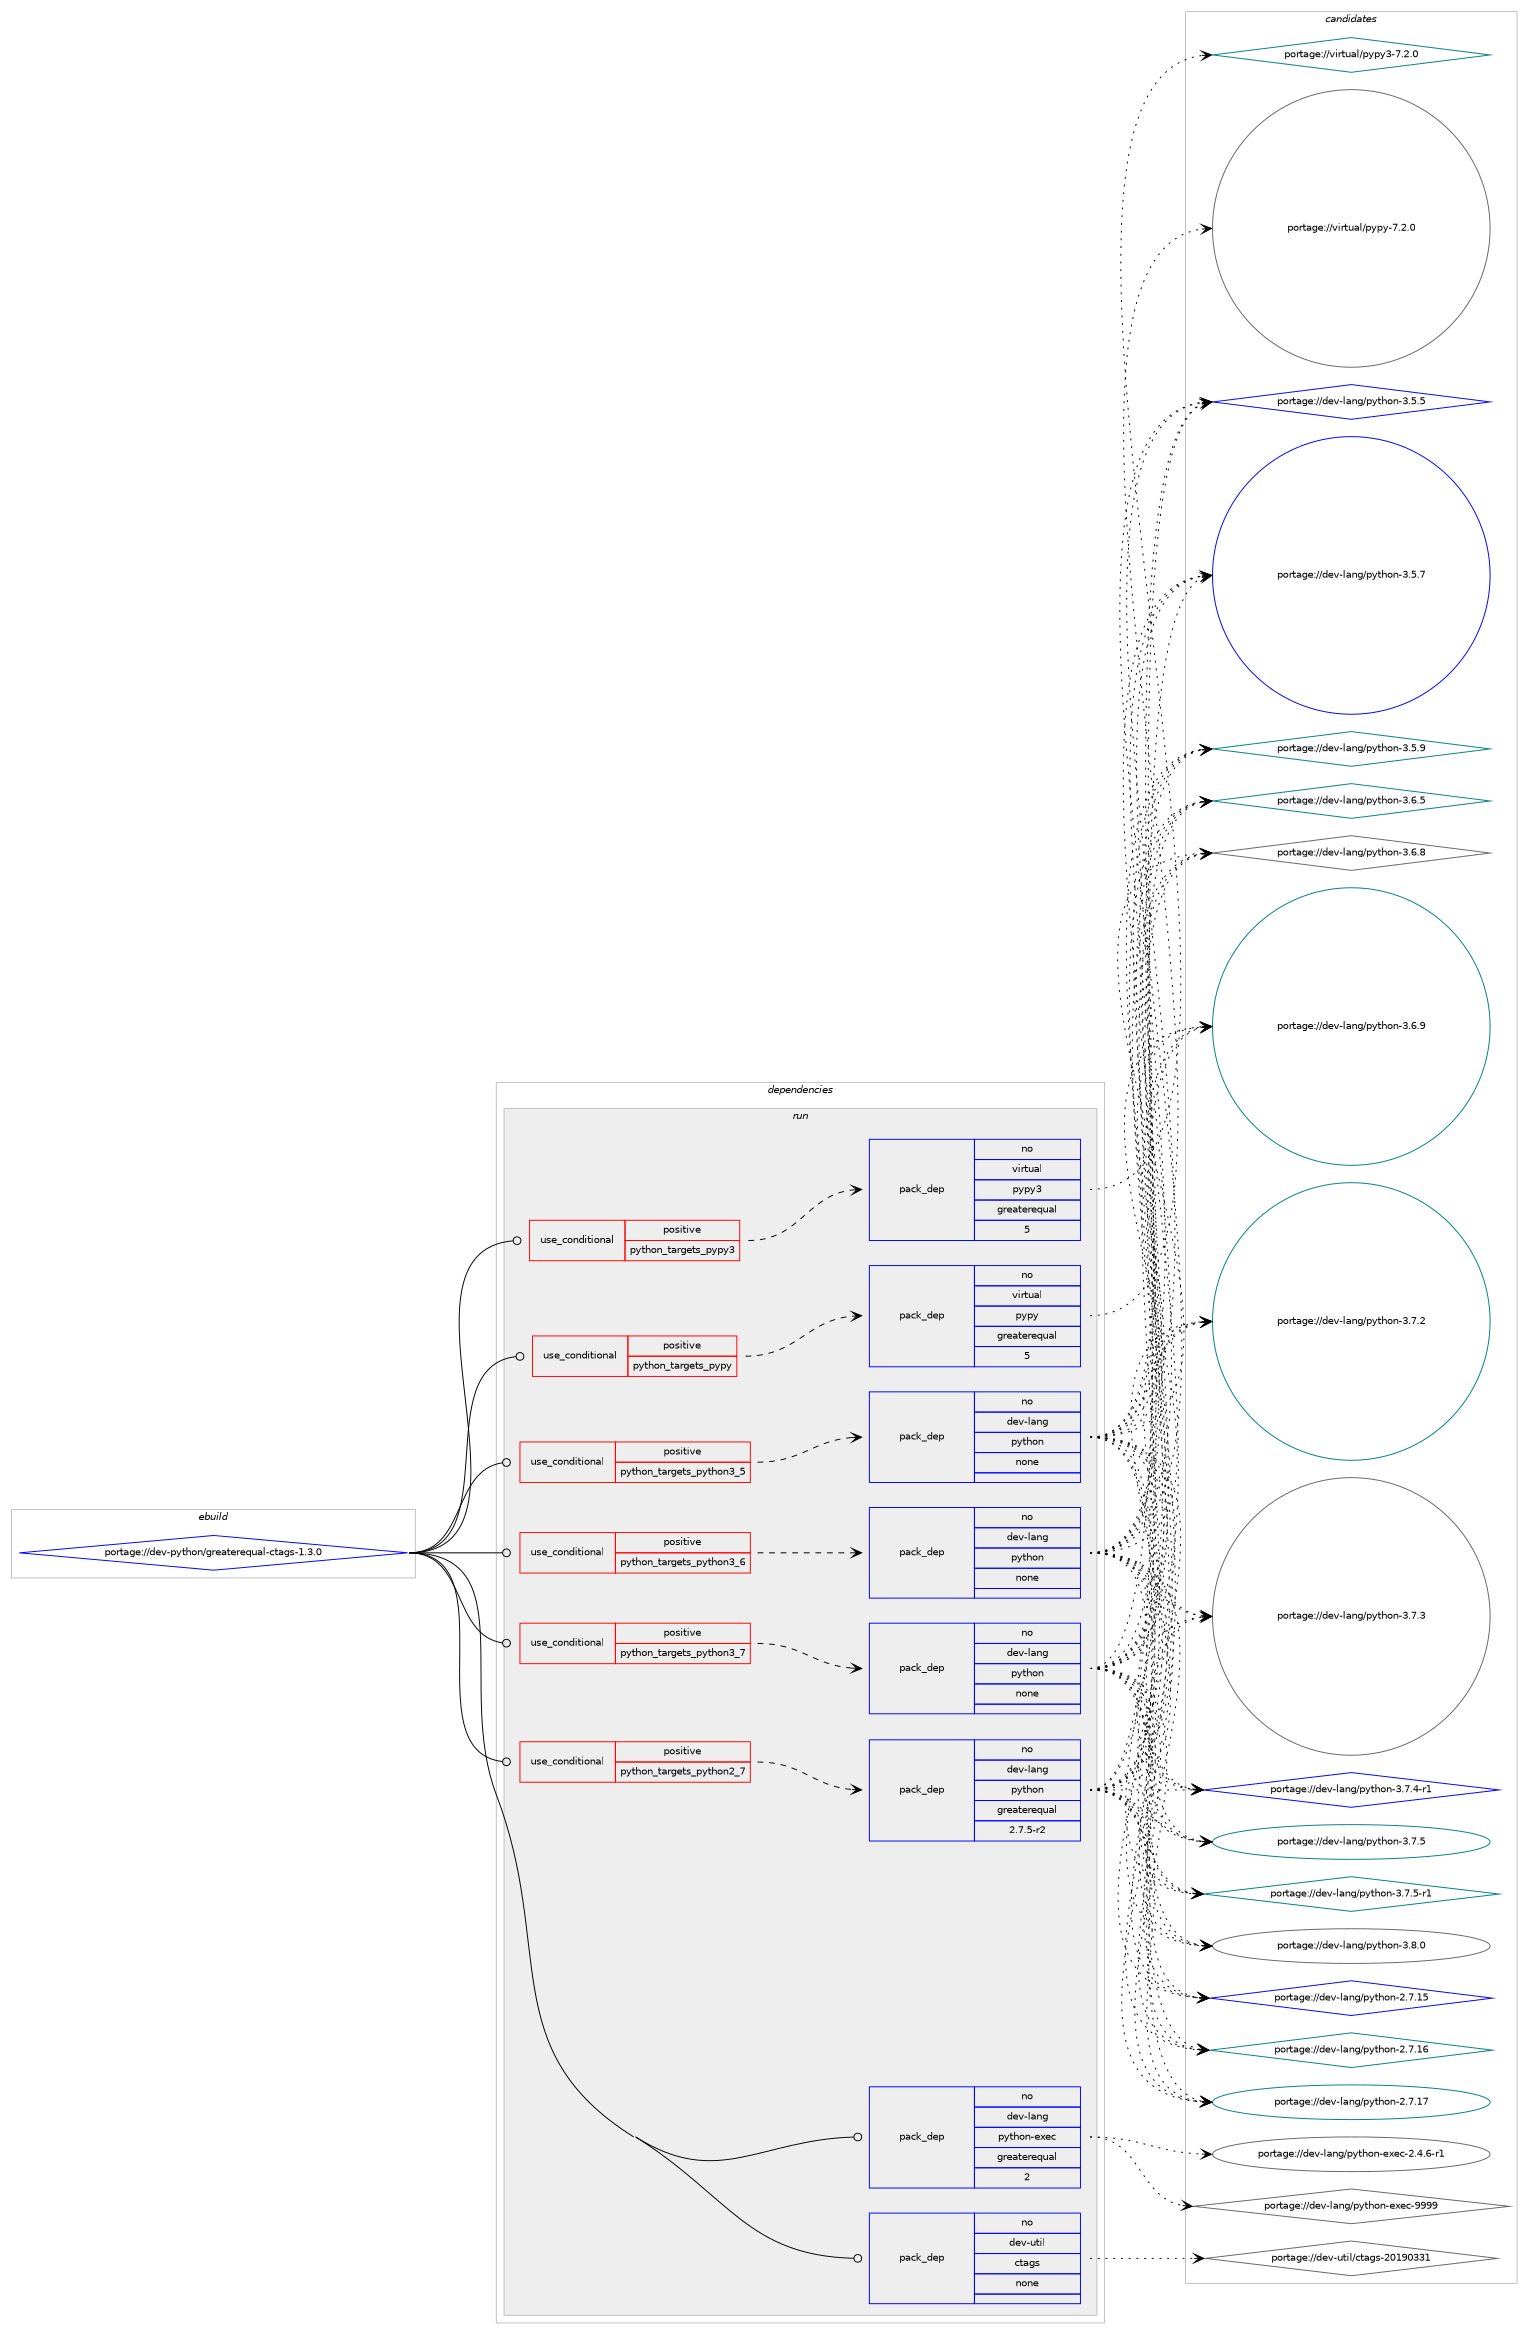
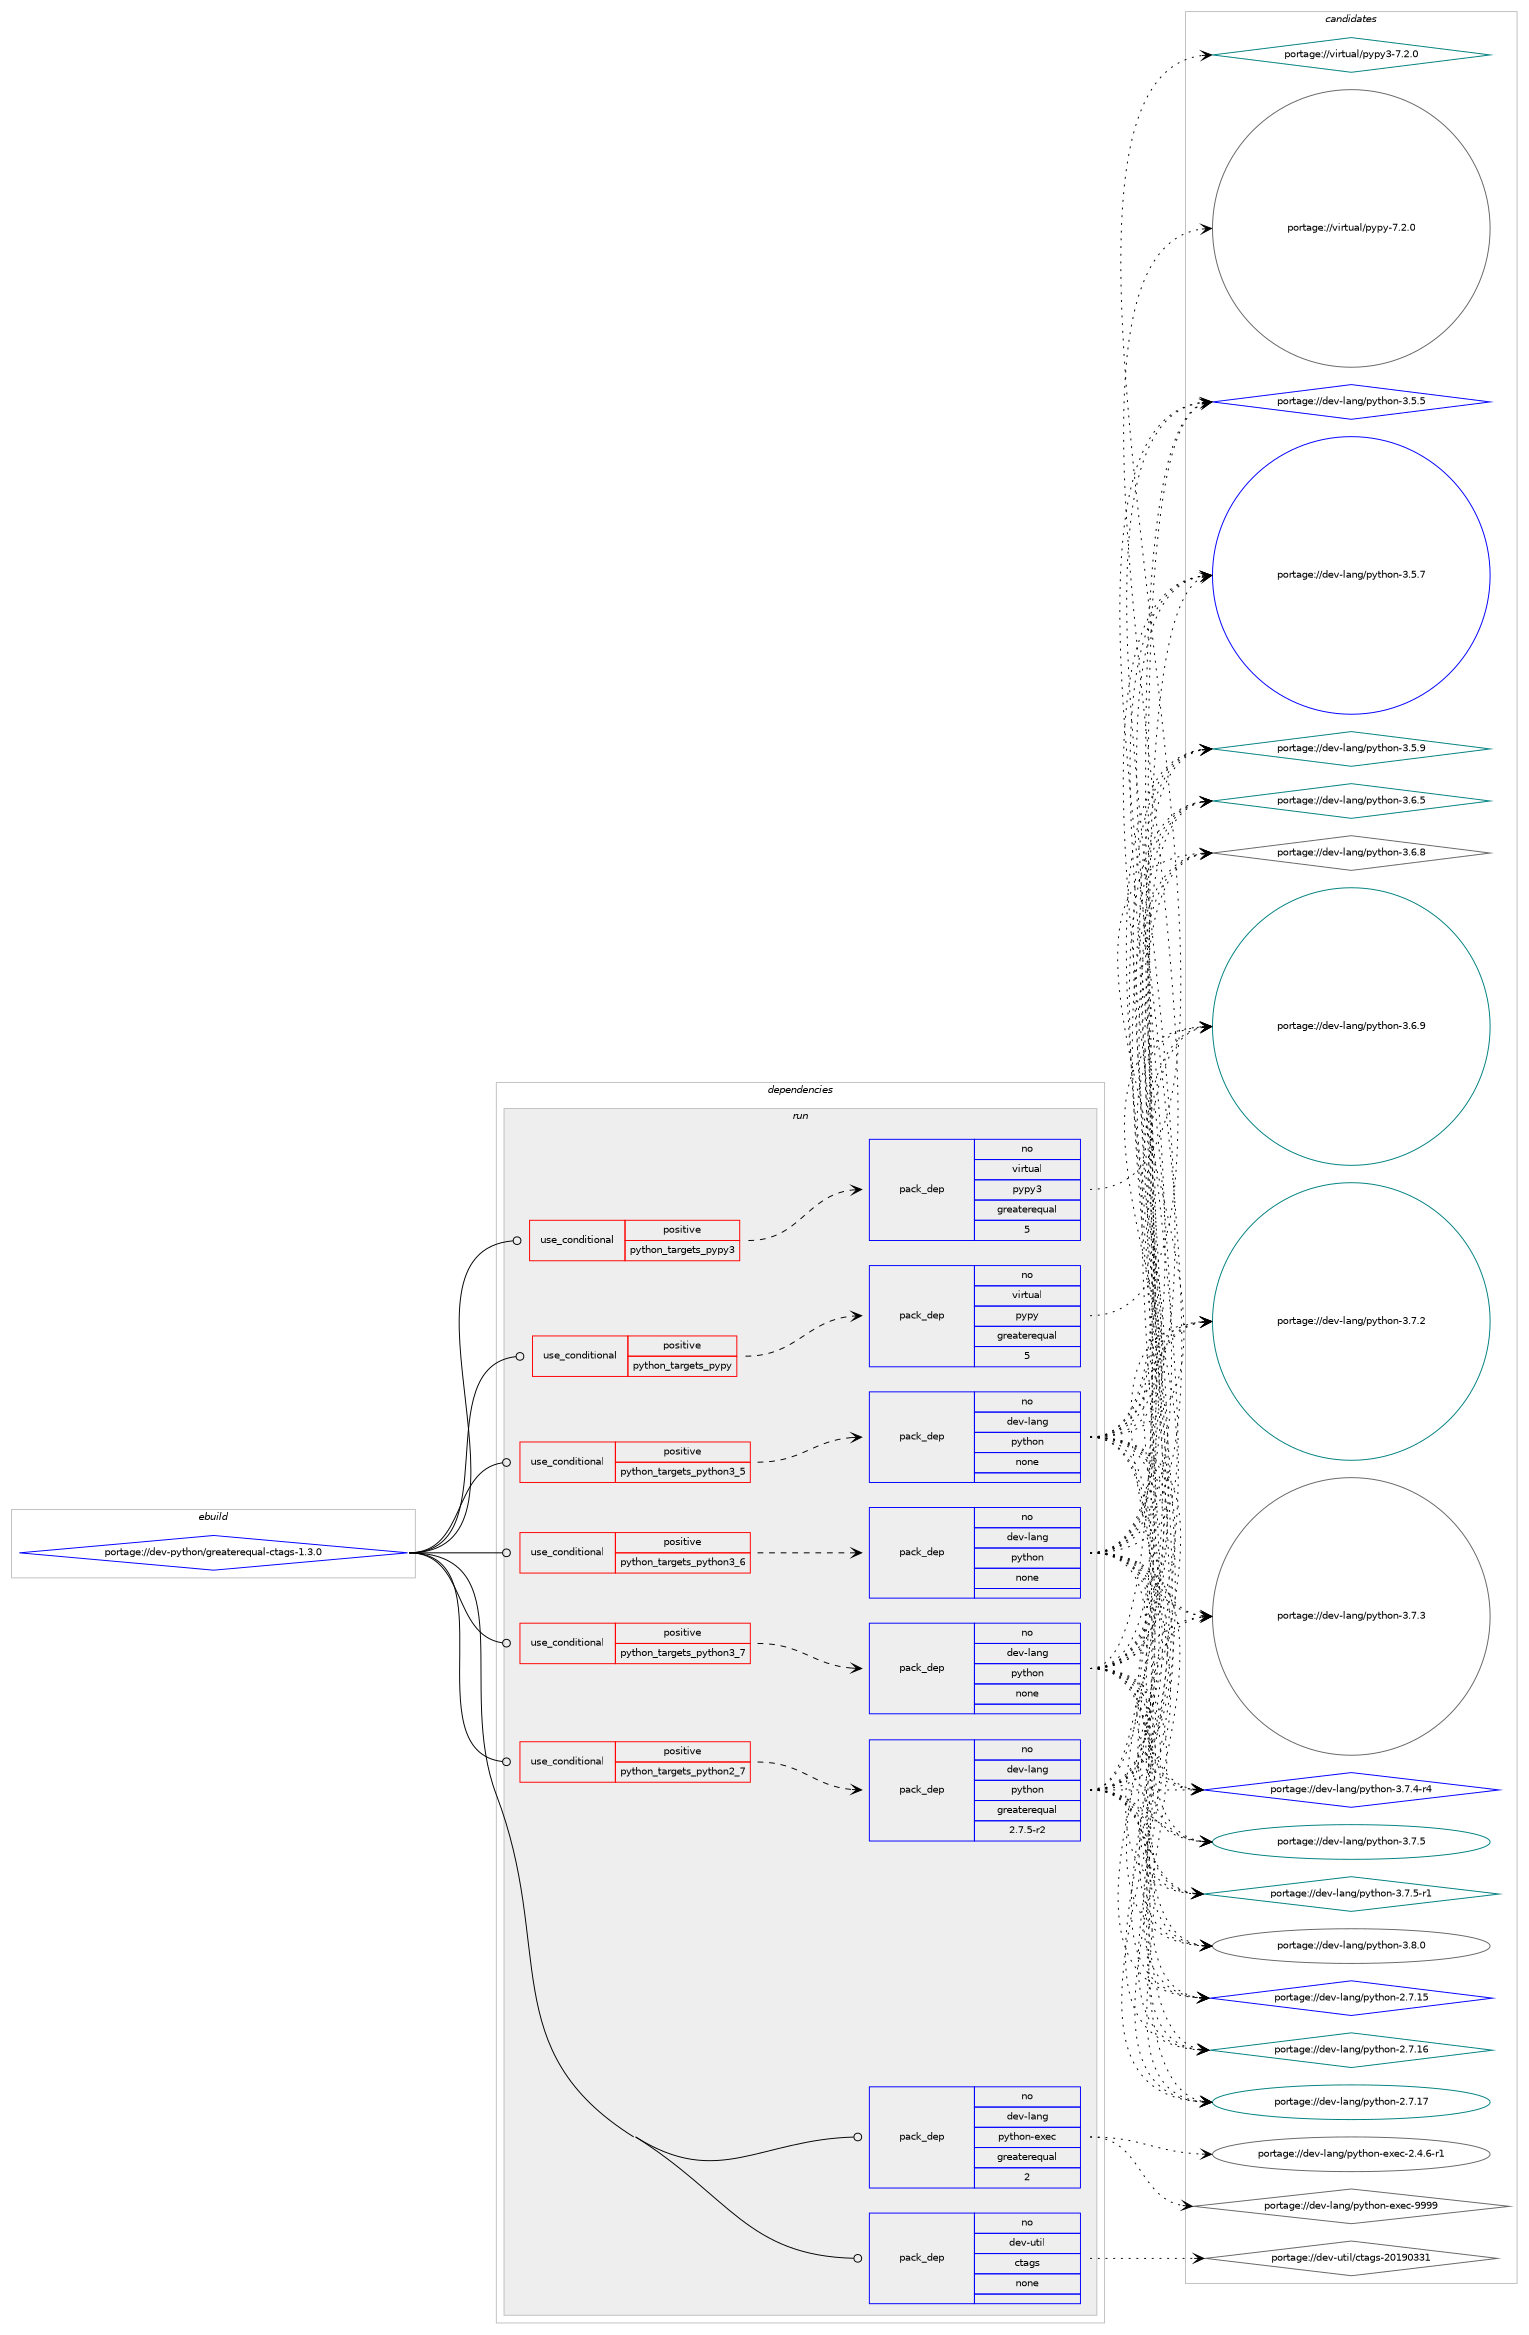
(1351, 1790) -> (1351, 1790)
